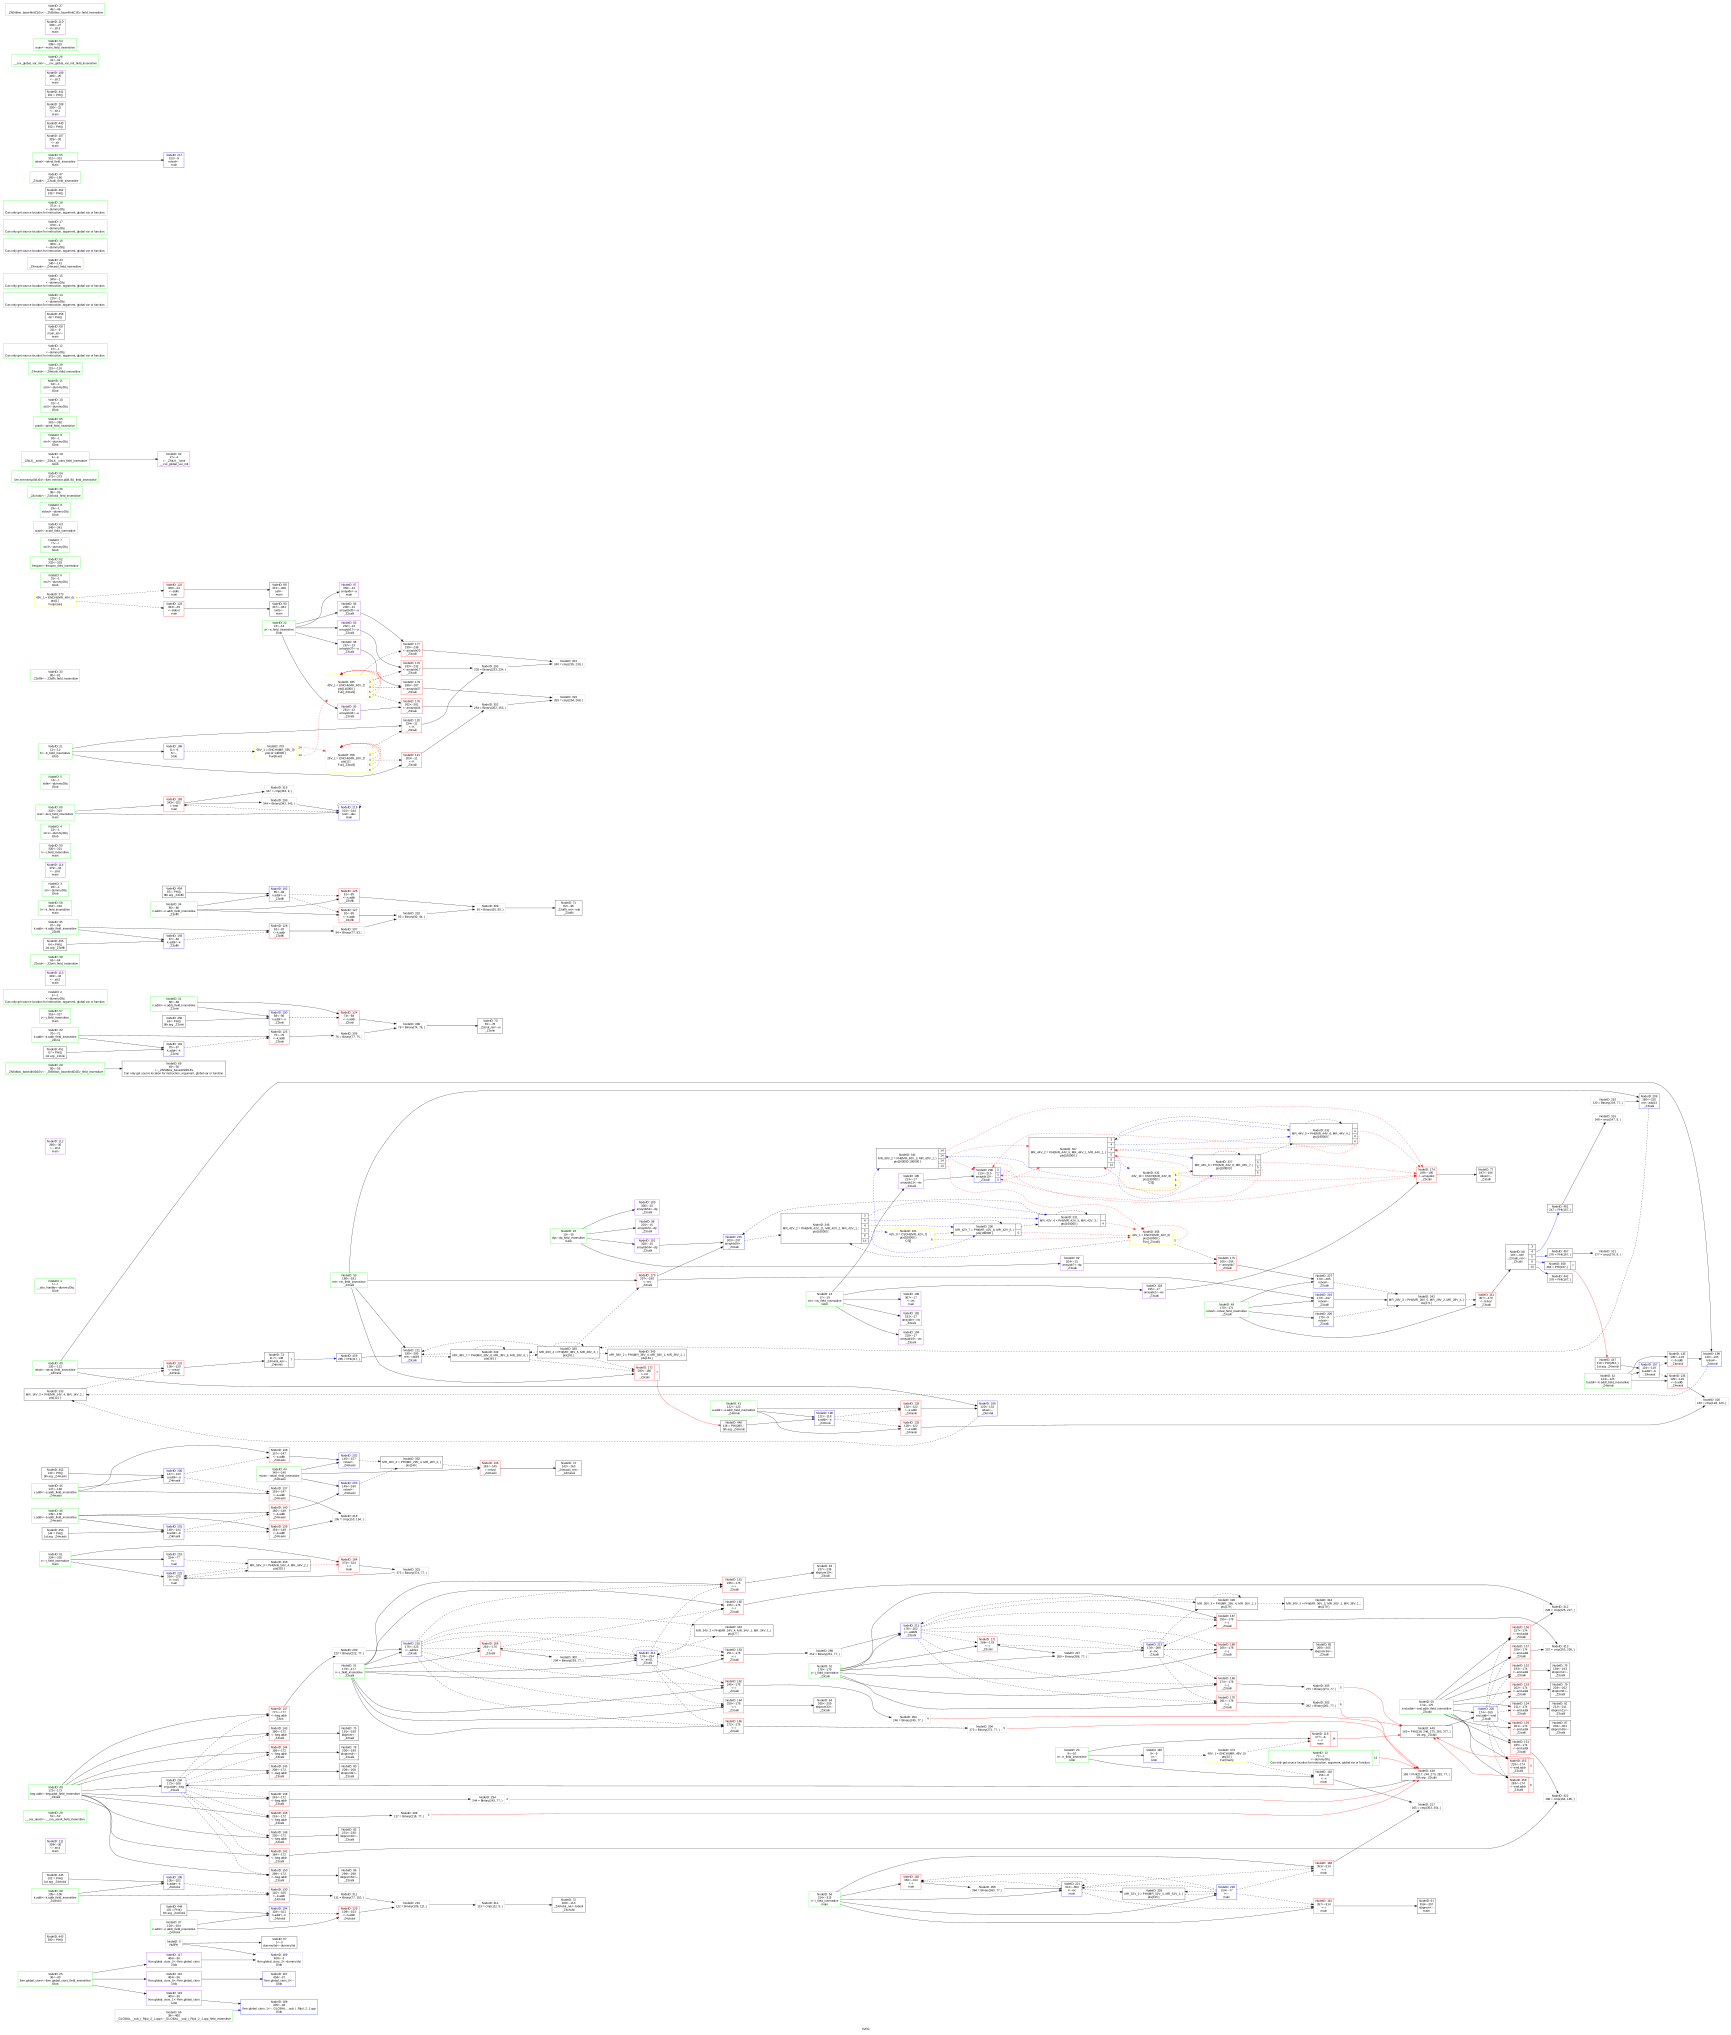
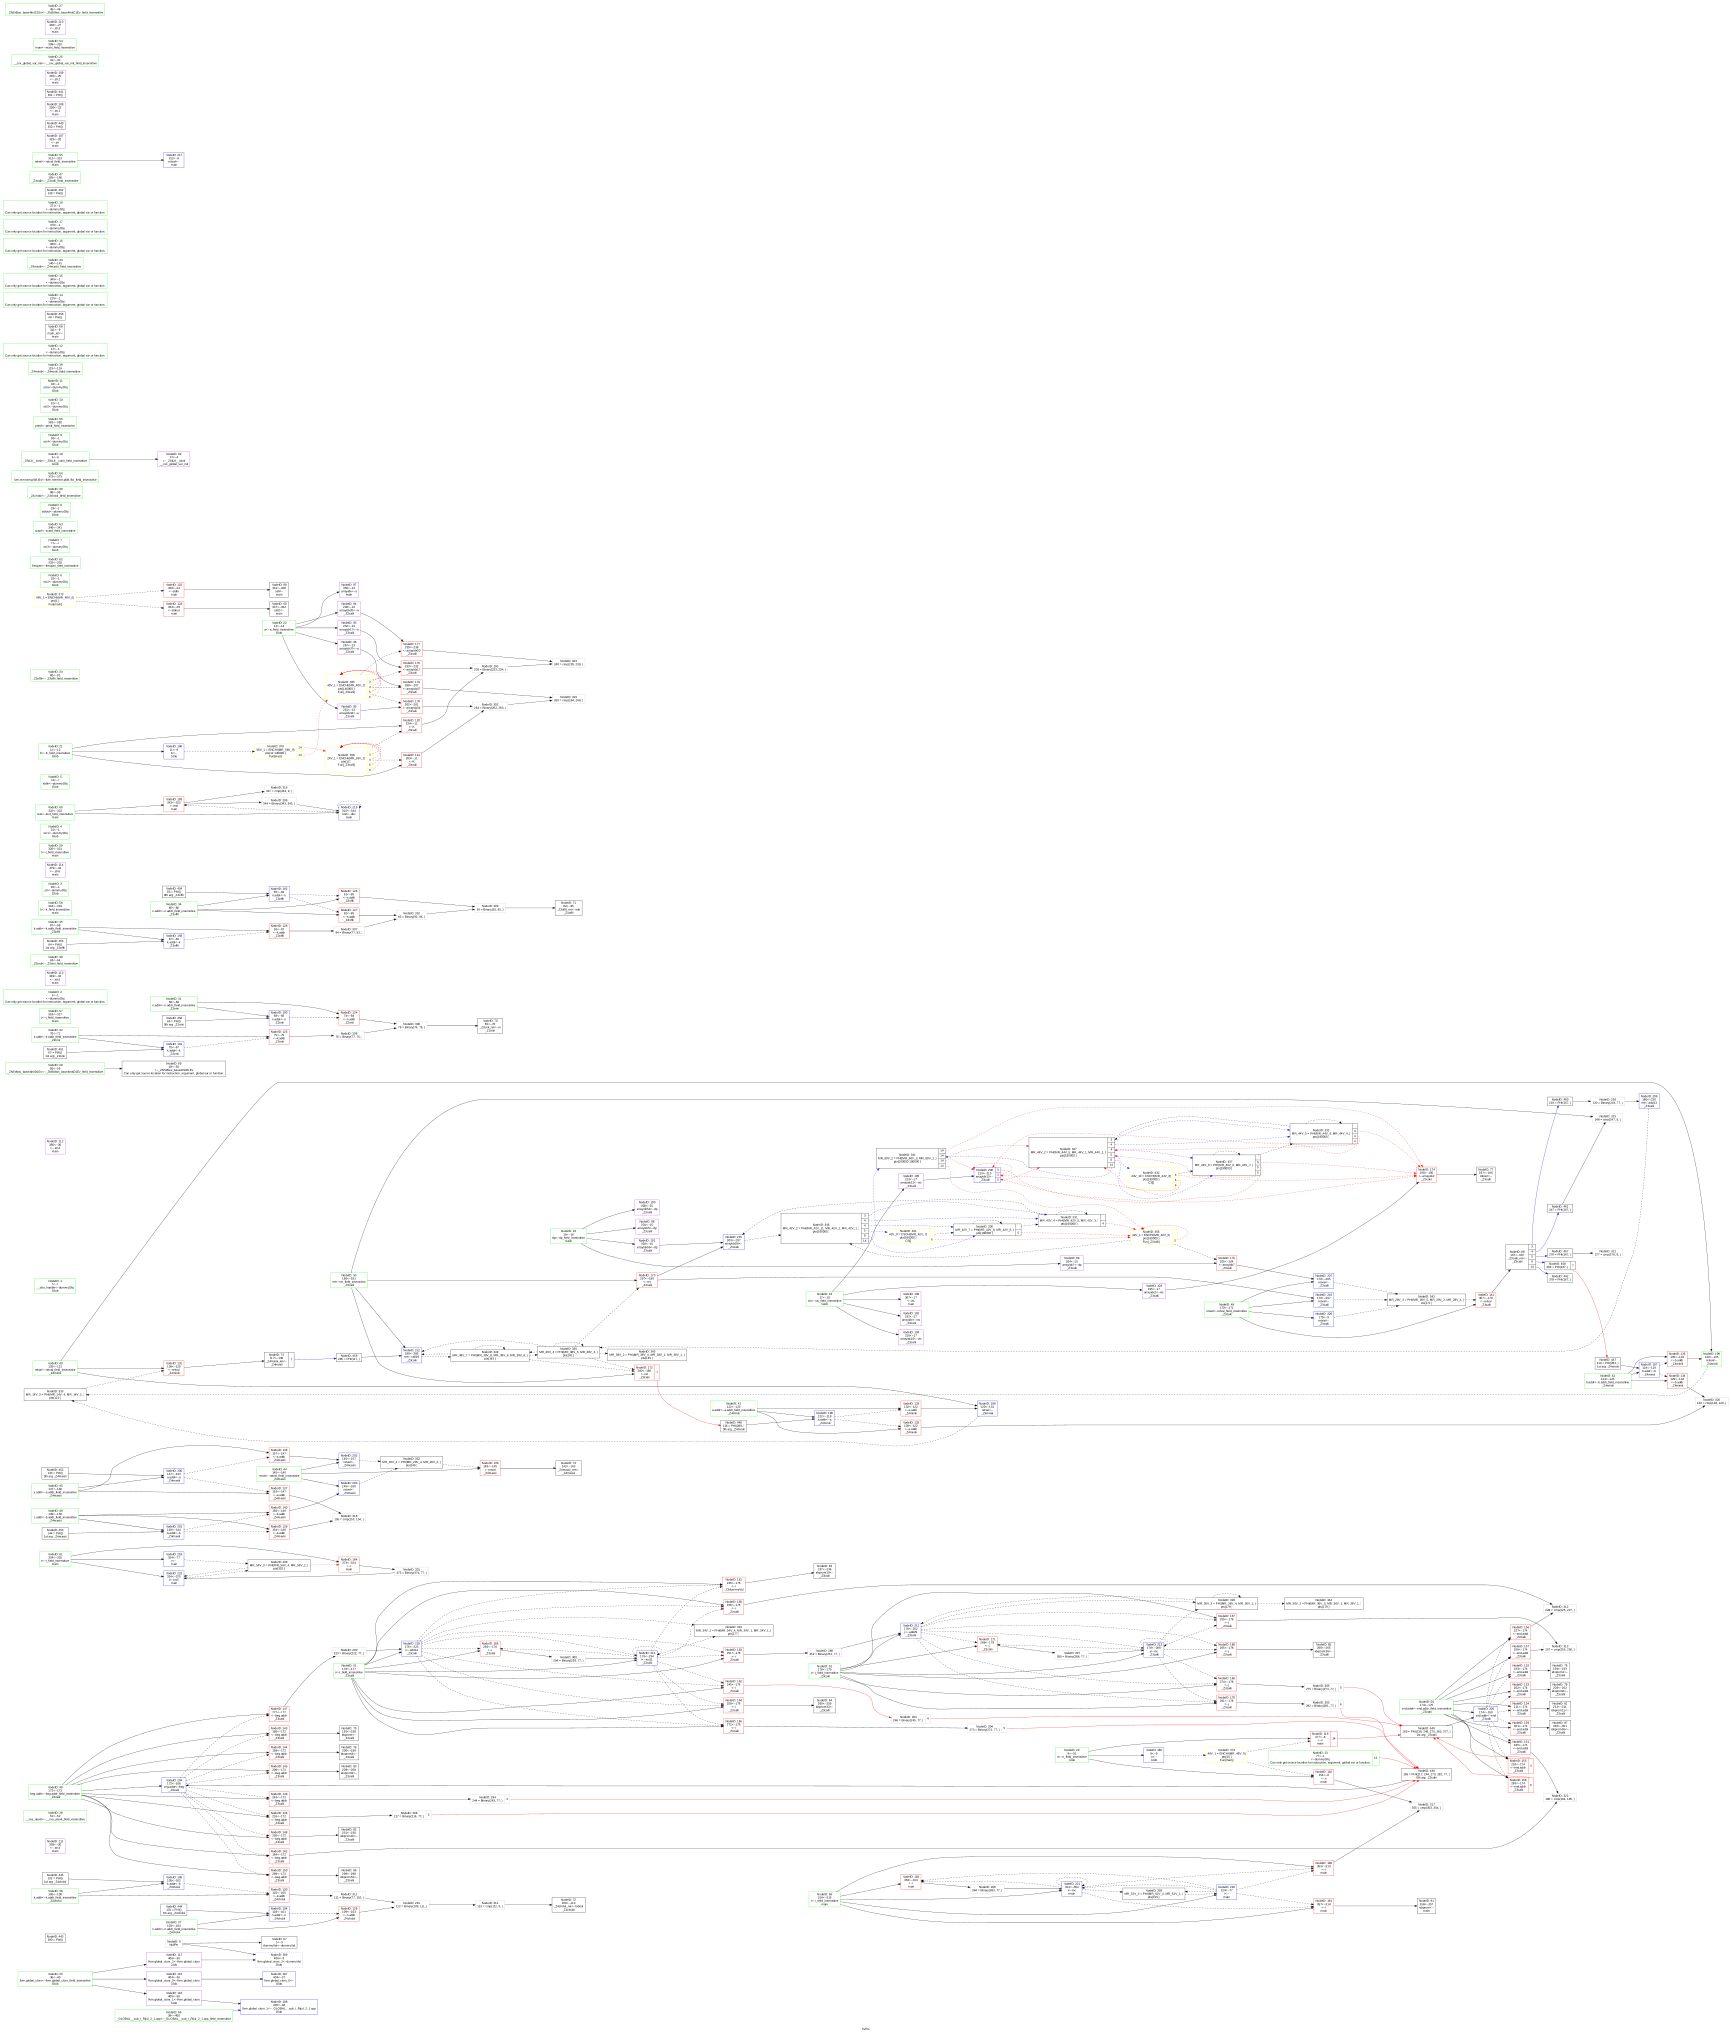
(933, 1091) -> (922, 1099)
none -> (1560, 1101)
(1359, 1300) -> (1359, 1300)
(1712, 1359) -> (1712, 1359)
(734, 1590) -> (734, 1590)
(611, 1628) -> (567, 1607)
(947, 1663) -> (992, 1673)
(823, 1686) -> (823, 1686)
(279, 1719) -> (279, 1719)
